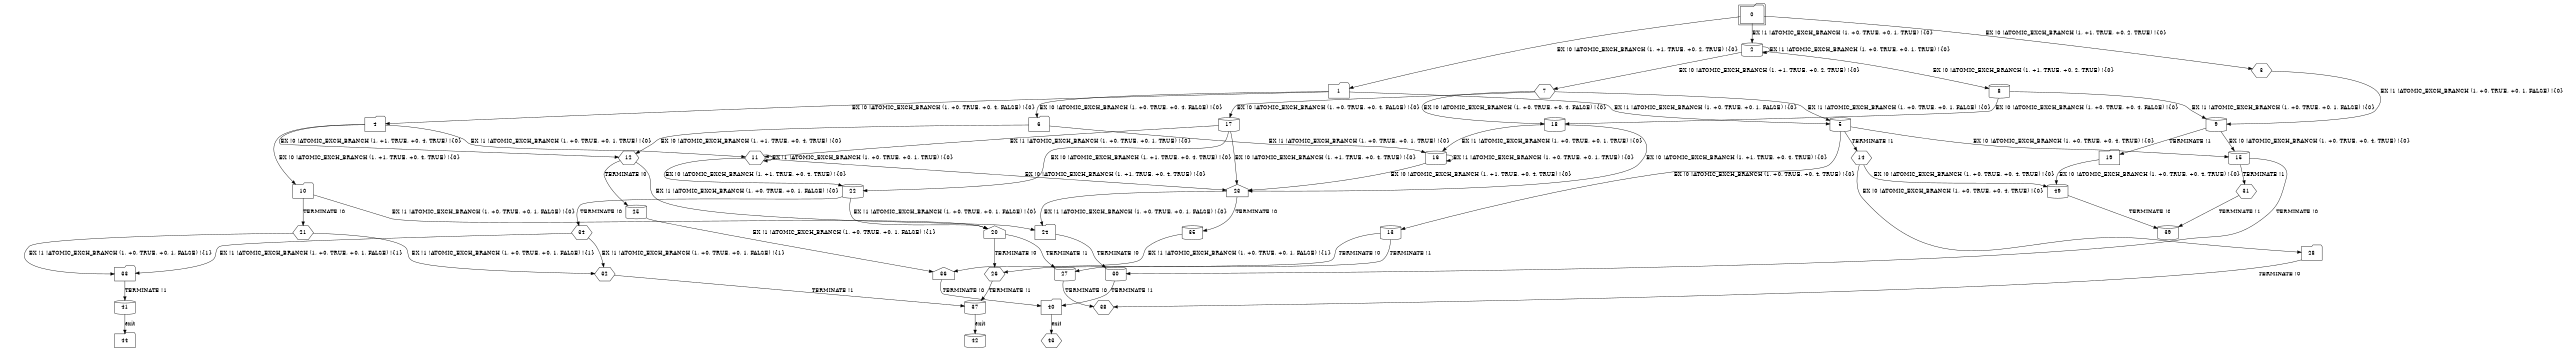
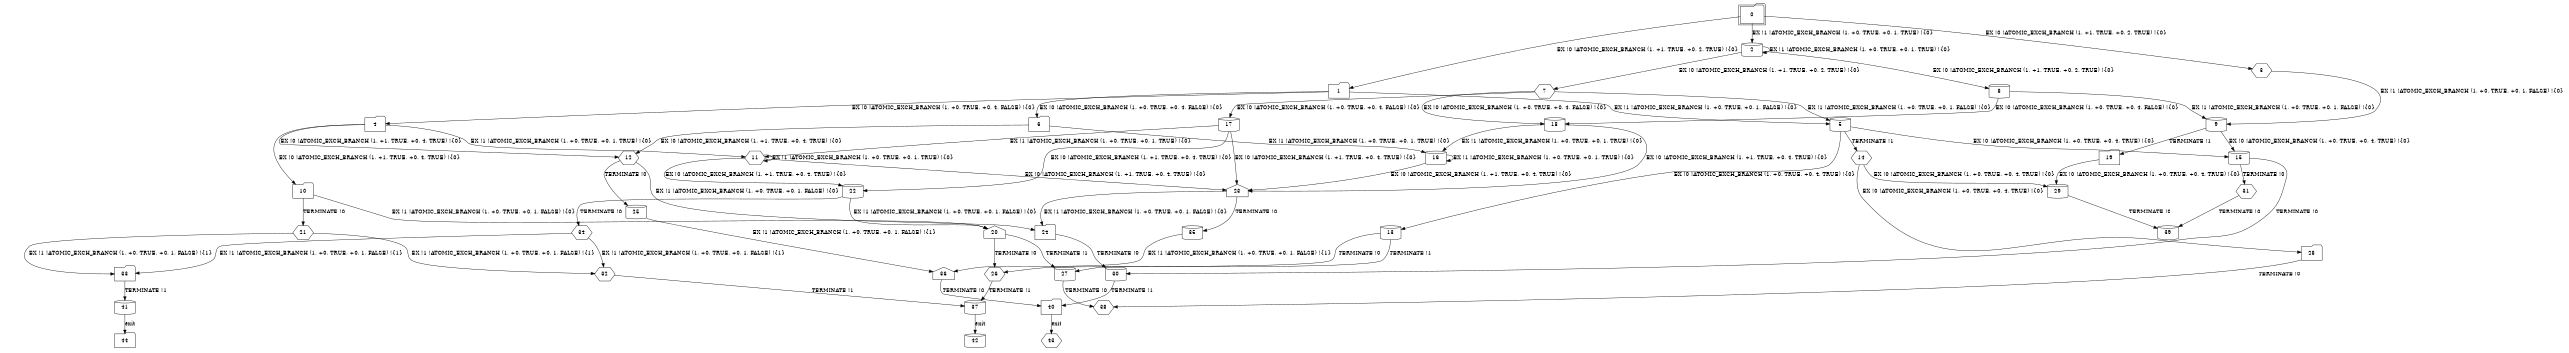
(2264, 175) -> (2264, 175)
(2058, 191) -> (2058, 191)
(2240, 212) -> (2240, 212)
